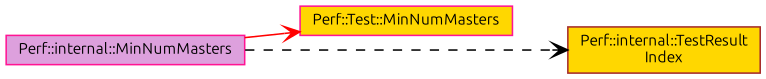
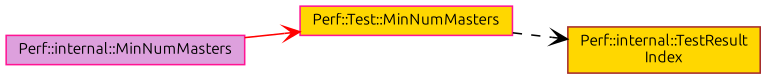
(399, 50) -> (532, 35)
